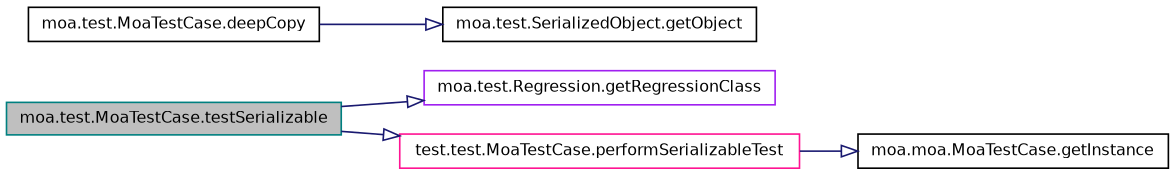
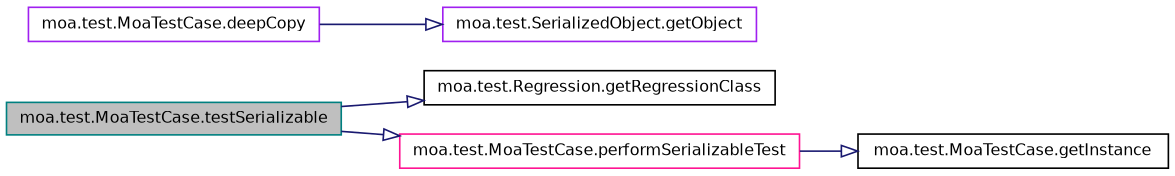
(174, 24) -> (174, 24)
(600, 24) -> (600, 24)
(600, 88) -> (600, 88)
(600, 151) -> (600, 151)
(1013, 151) -> (1013, 151)
